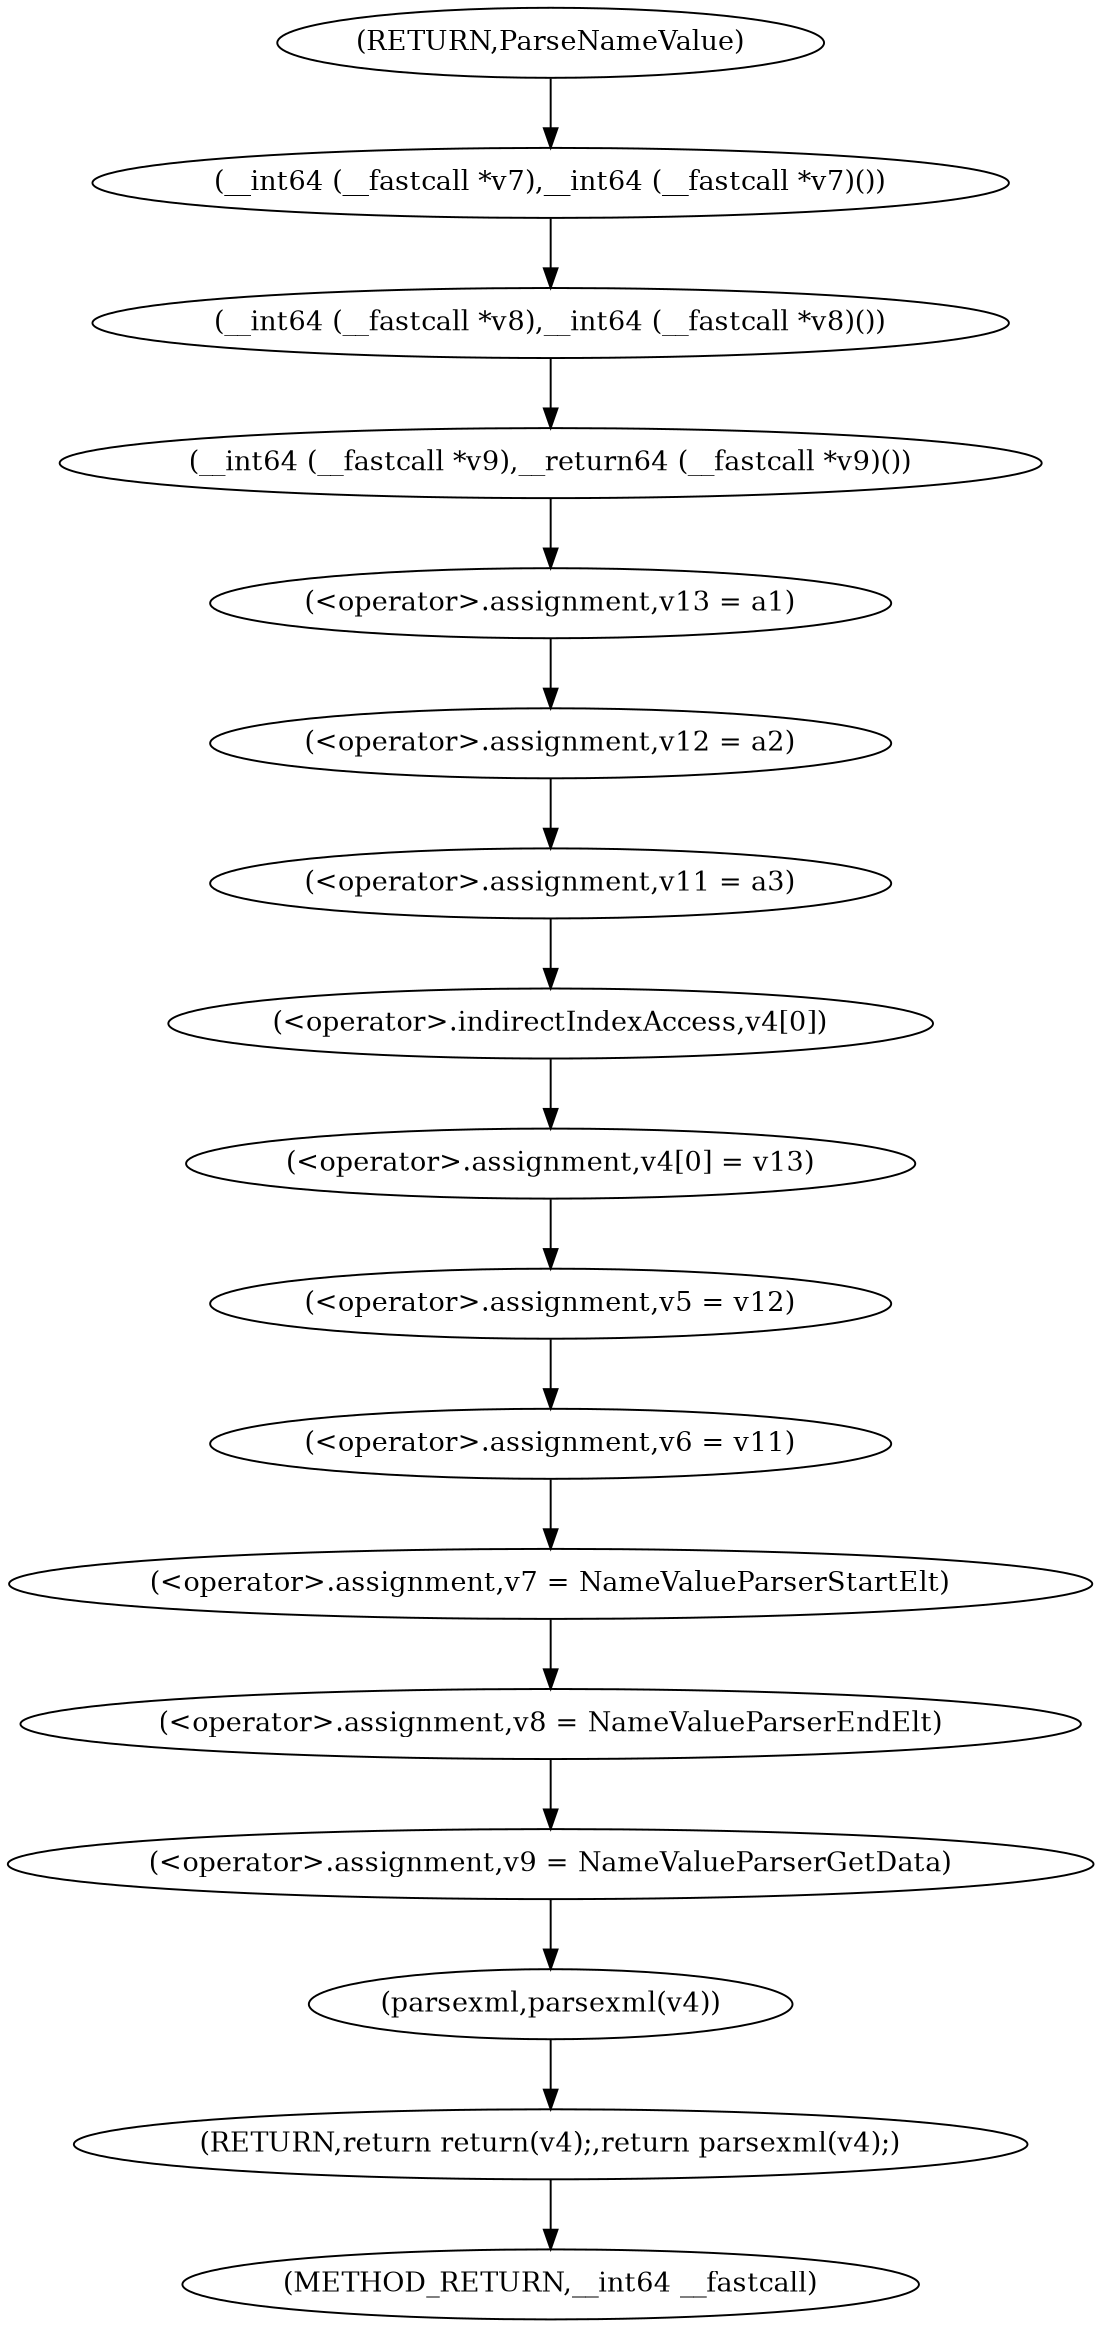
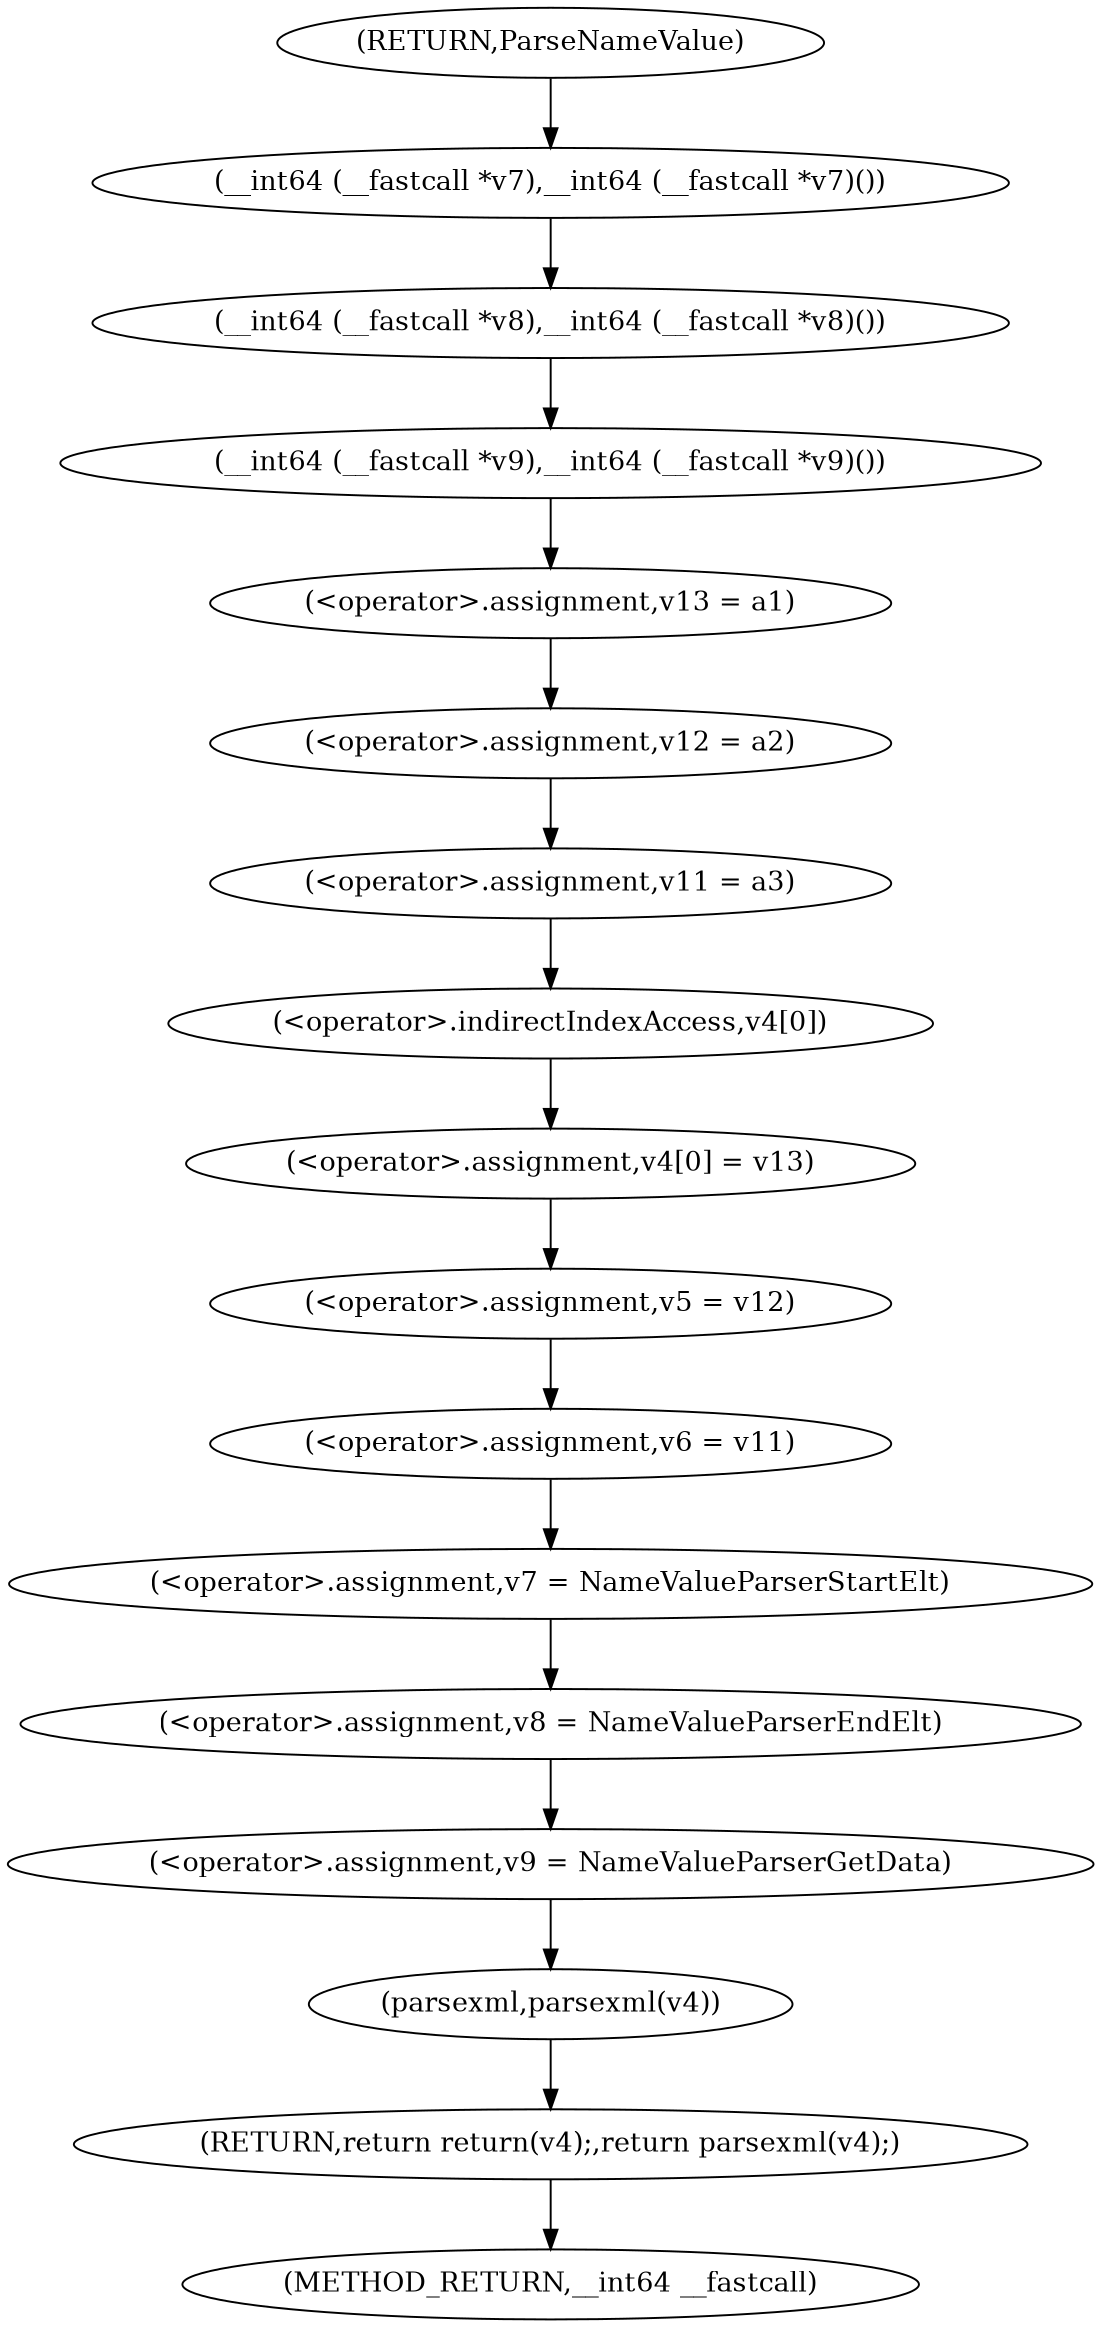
(551, 463) -> (551, 463)
